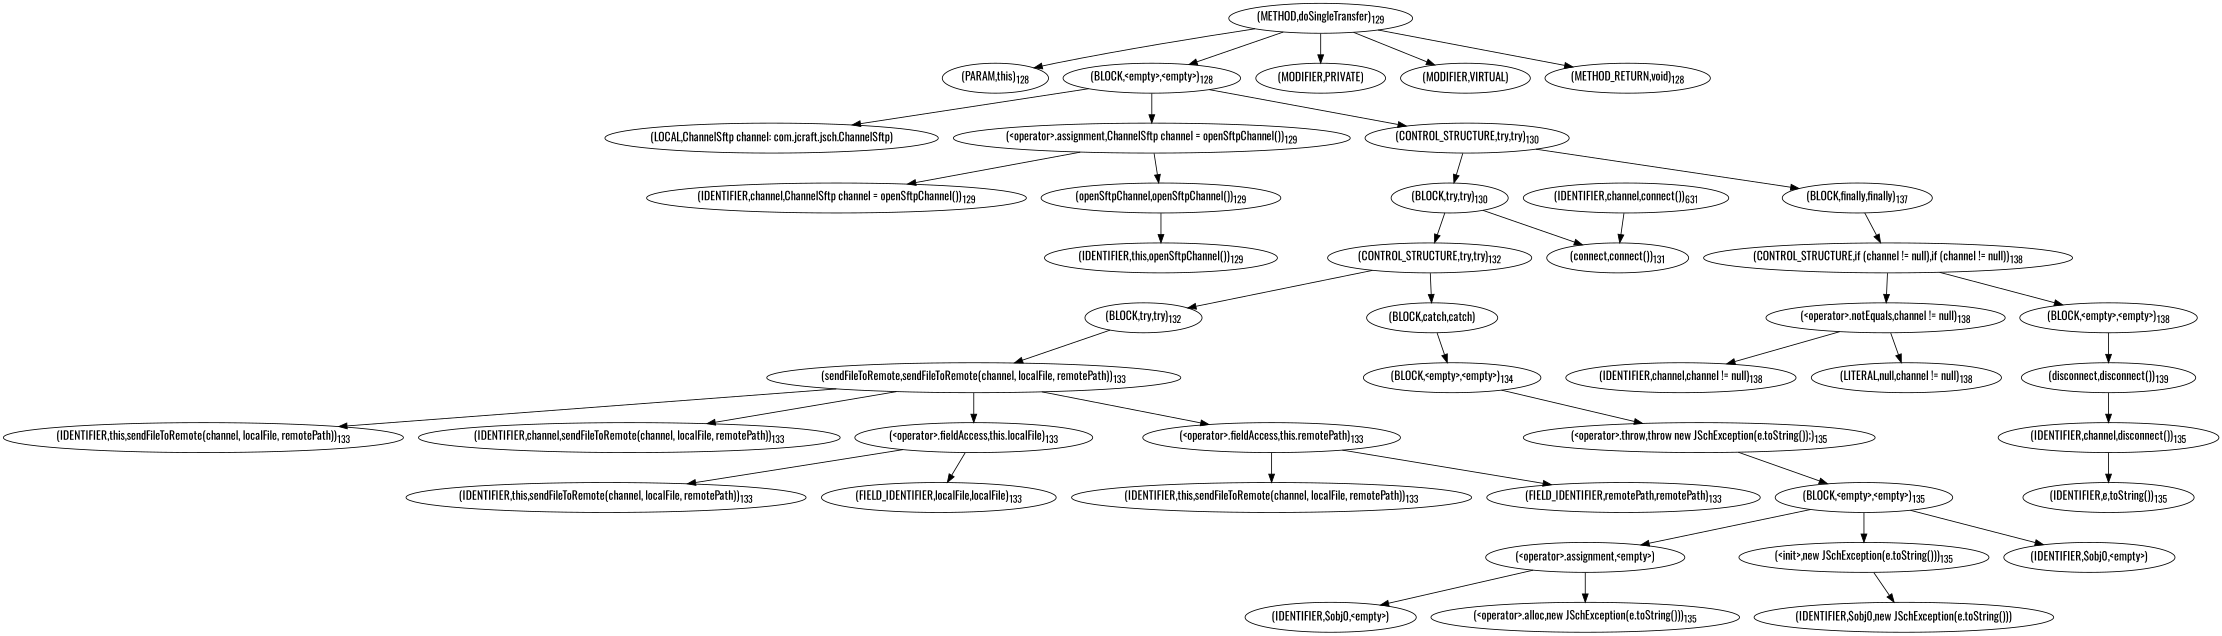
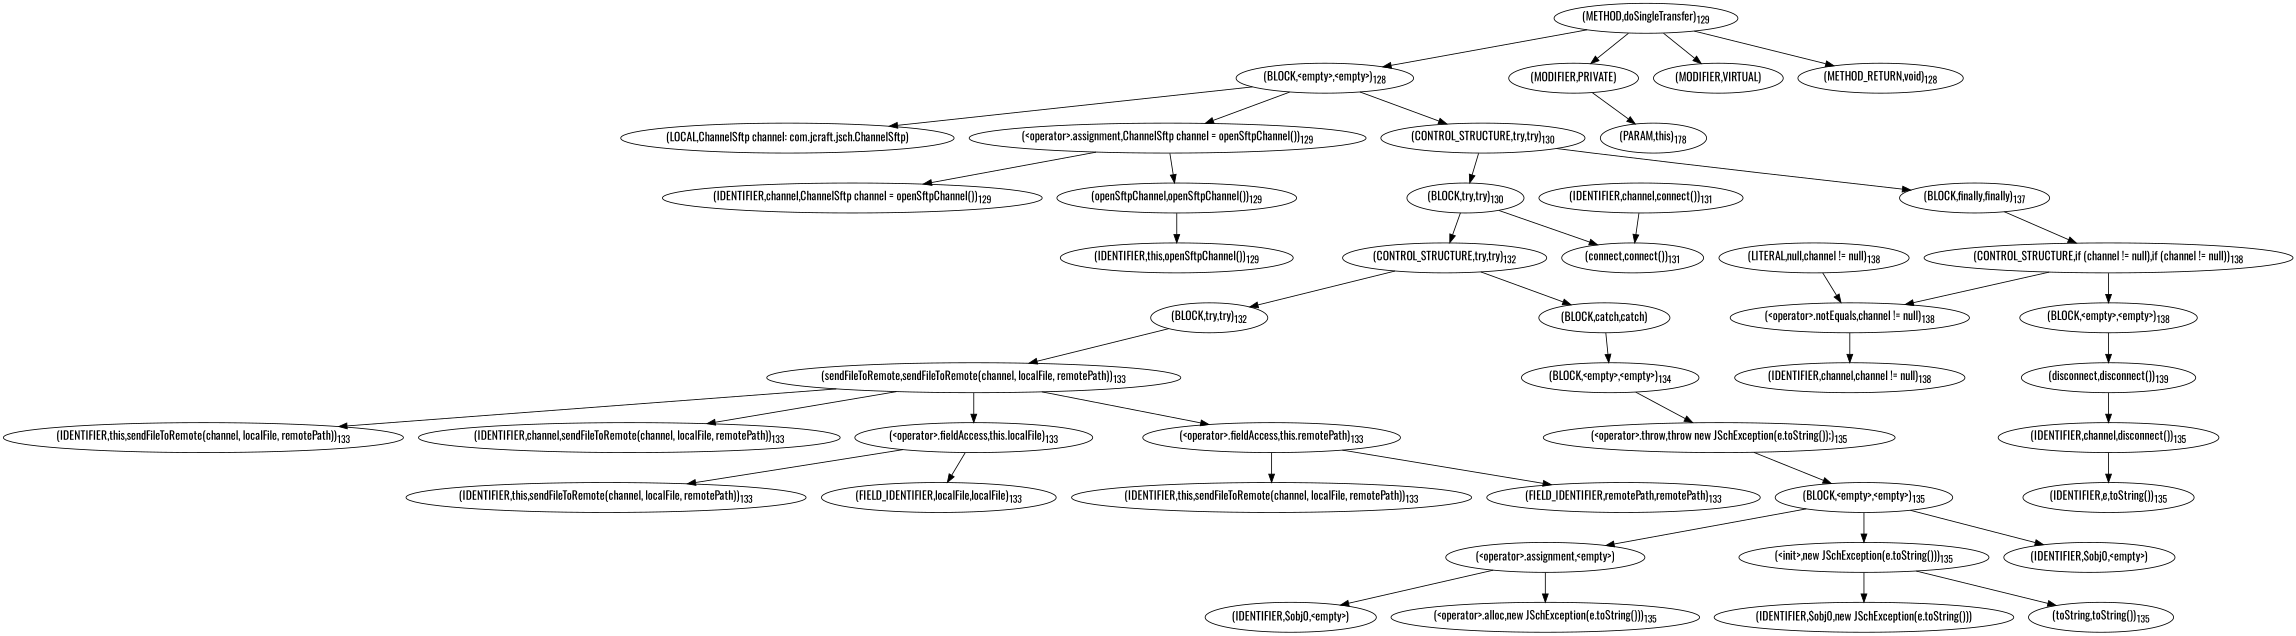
(1148, 46) -> (1610, 106)
(1023, 77) -> (1681, 137)
(1692, 197) -> (1707, 197)
(1895, 344) -> (1830, 284)
none -> (2101, 617)
